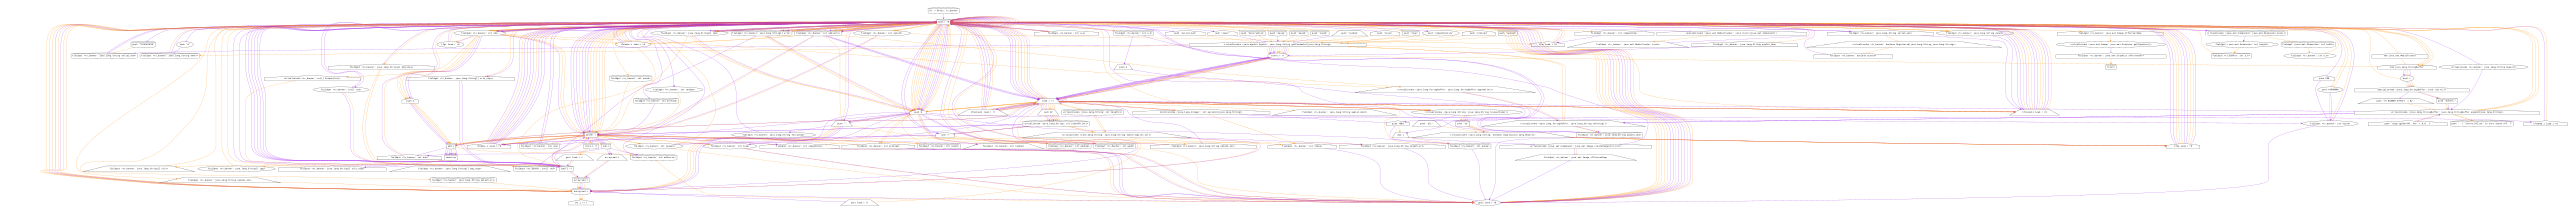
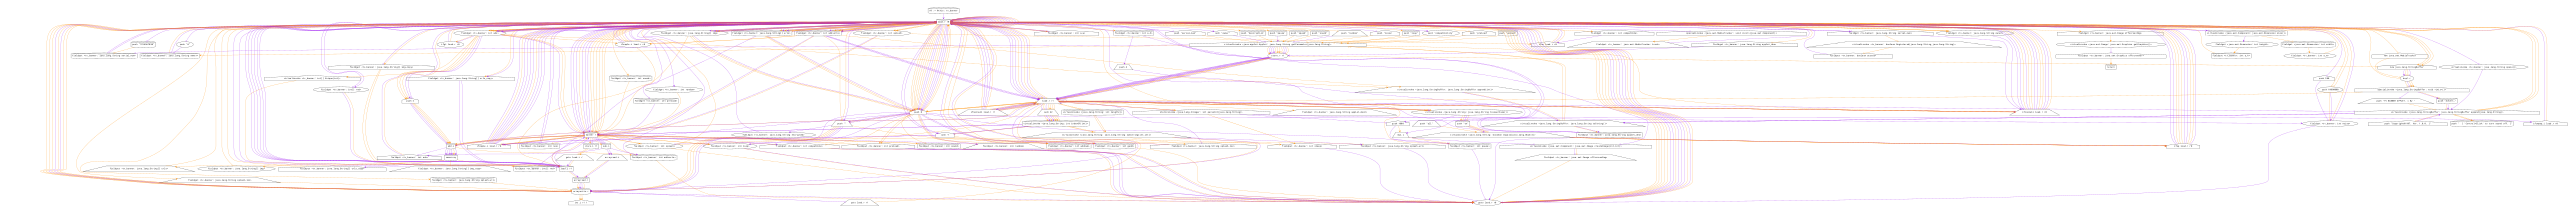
(2403, 61) -> (2378, 71)
none -> (1711, 99)
(915, 134) -> (915, 134)
(1532, 180) -> (1532, 180)
(581, 191) -> (581, 191)
